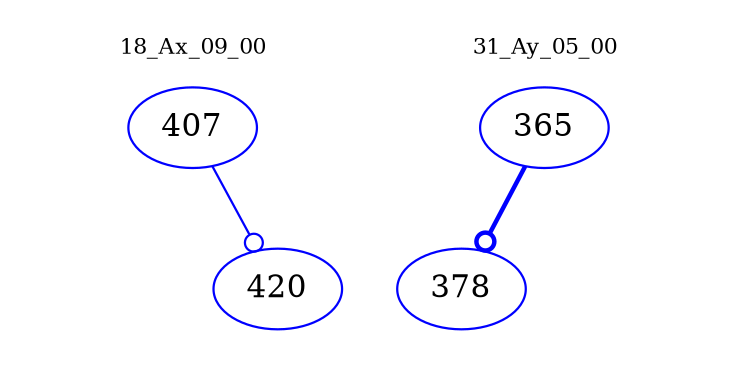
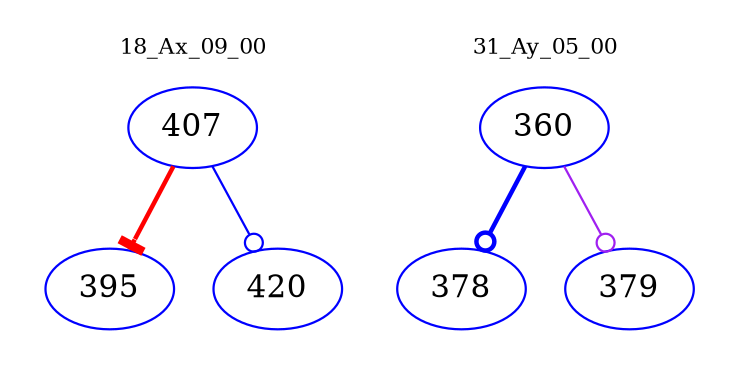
(544, 128) -> (544, 128)
none -> (110, 289)
none -> (630, 289)
